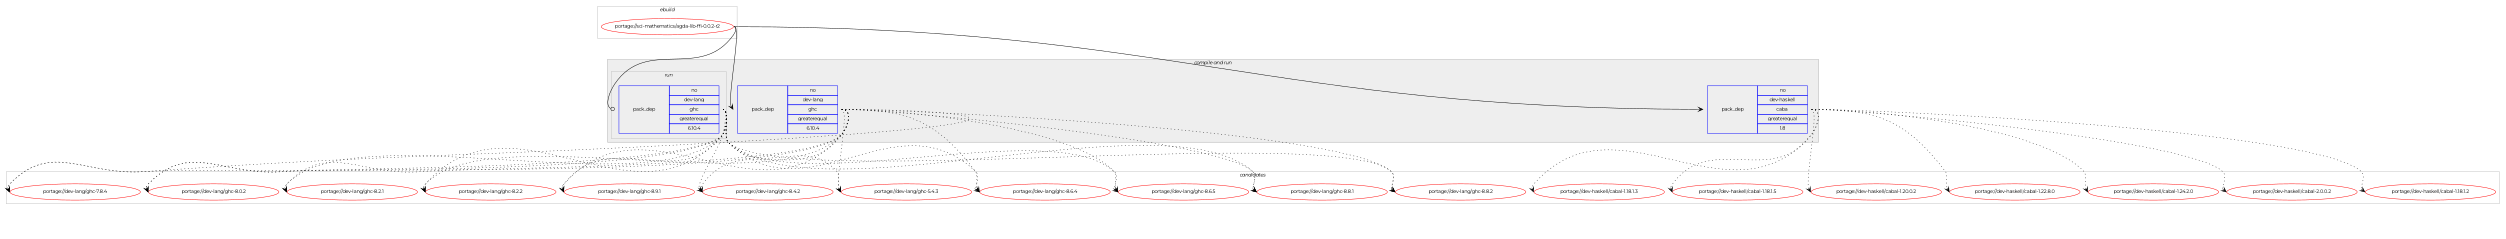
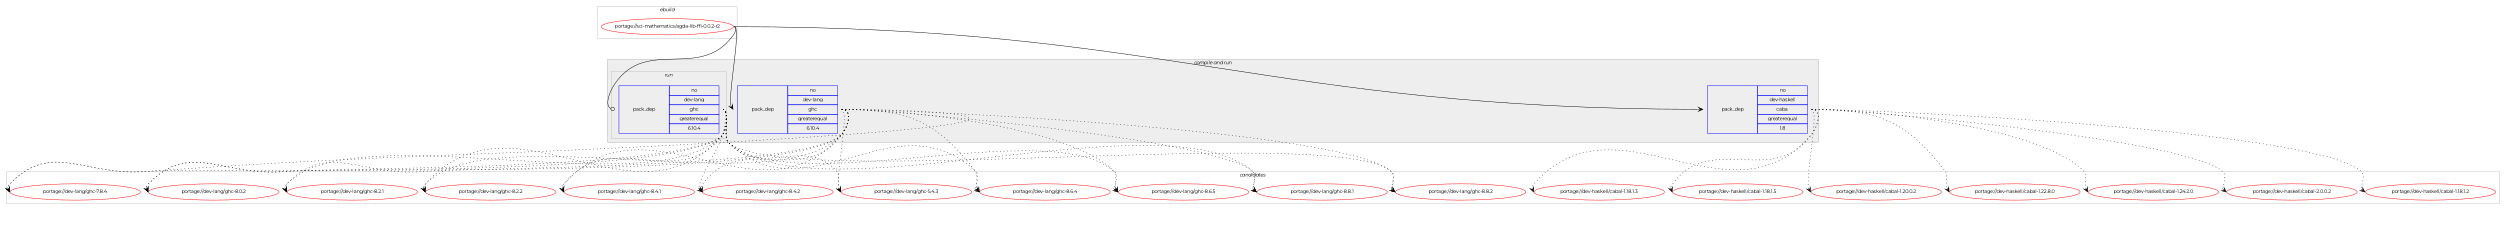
(629, 192) -> (629, 192)
